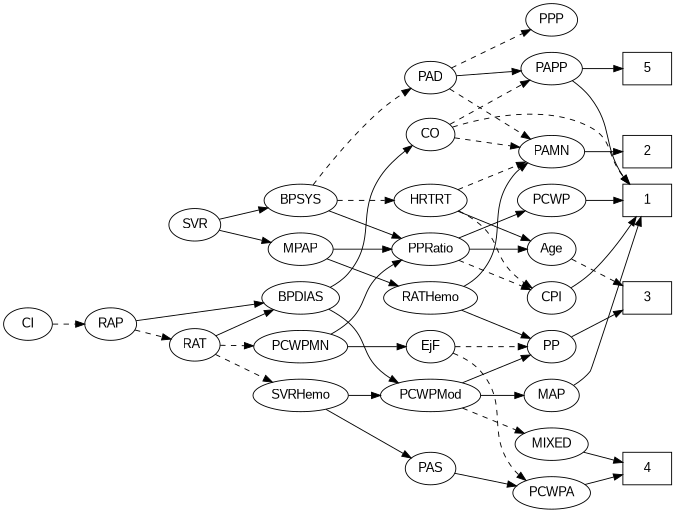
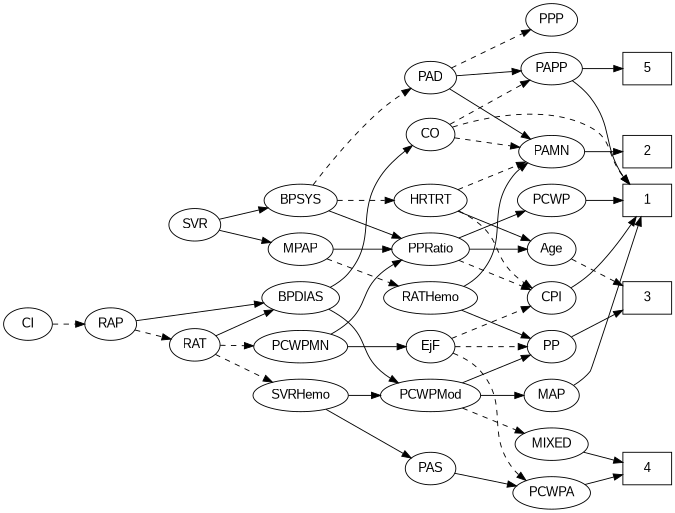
(486, 112) -> (486, 112)
(358, 271) -> (358, 271)
none -> (483, 325)
